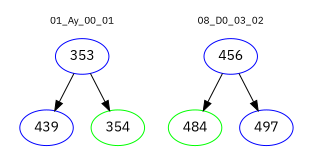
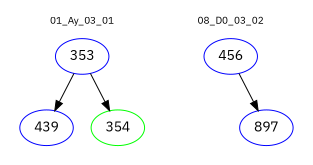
(82, 21) -> (82, 21)
(195, 128) -> none
(266, 128) -> (266, 128)
